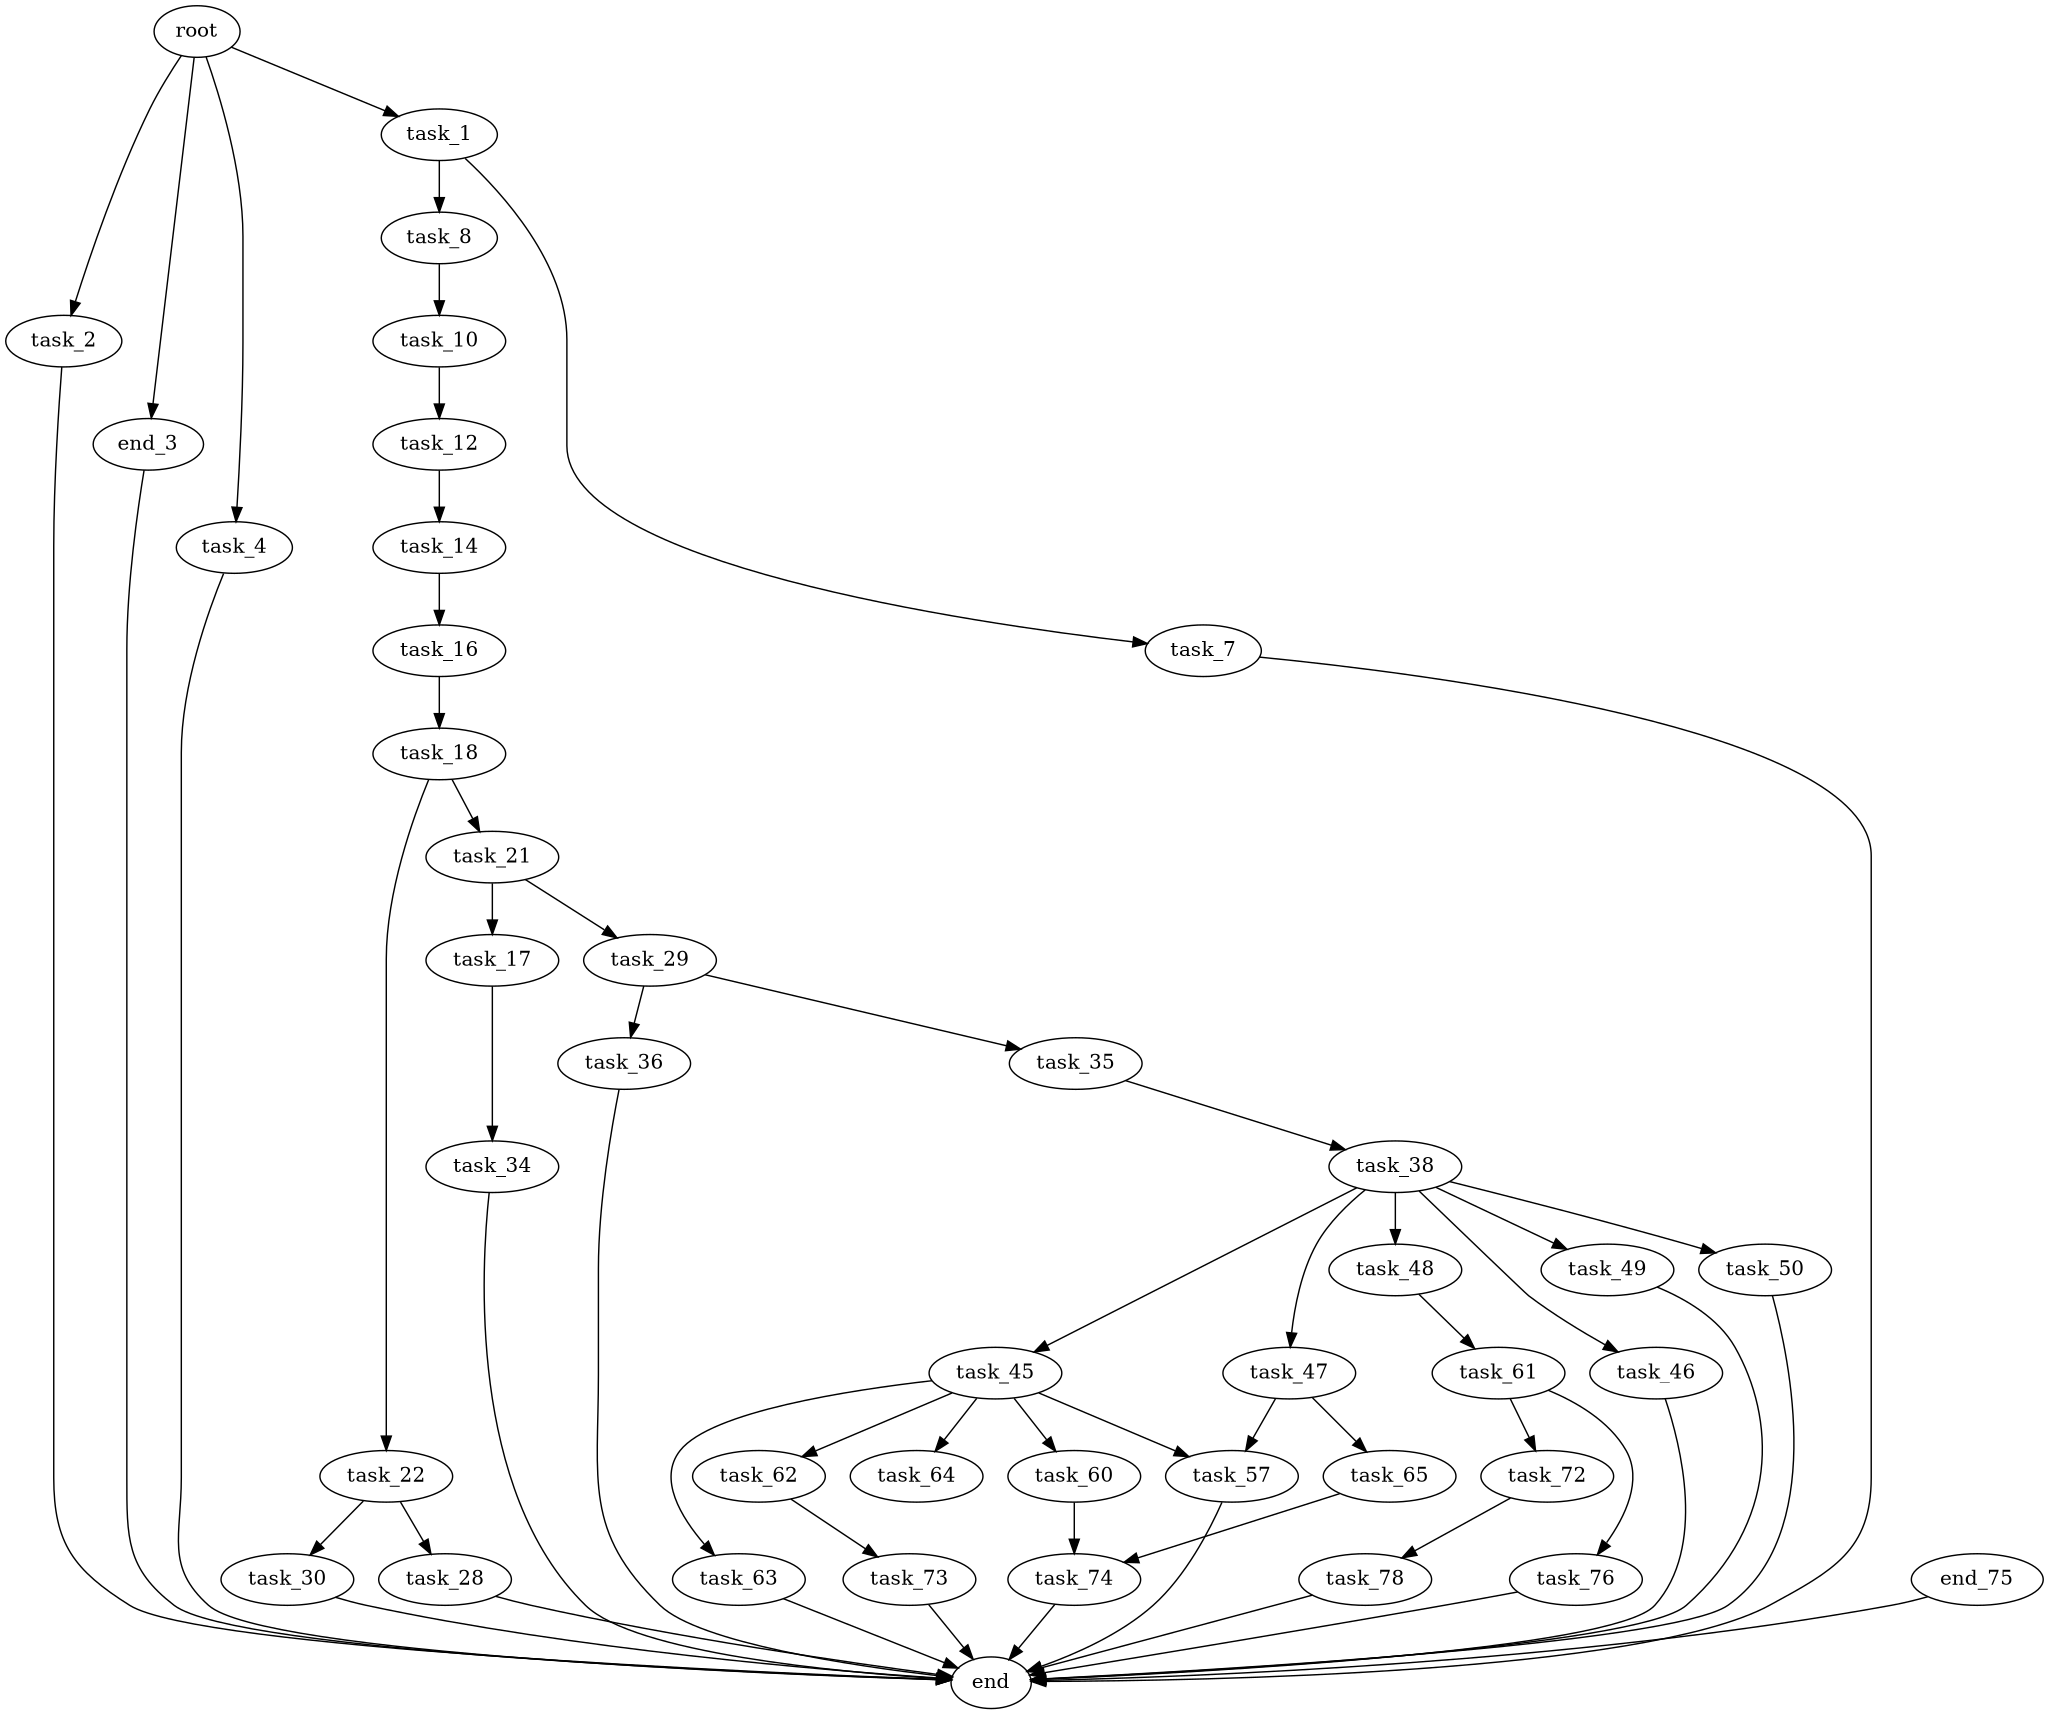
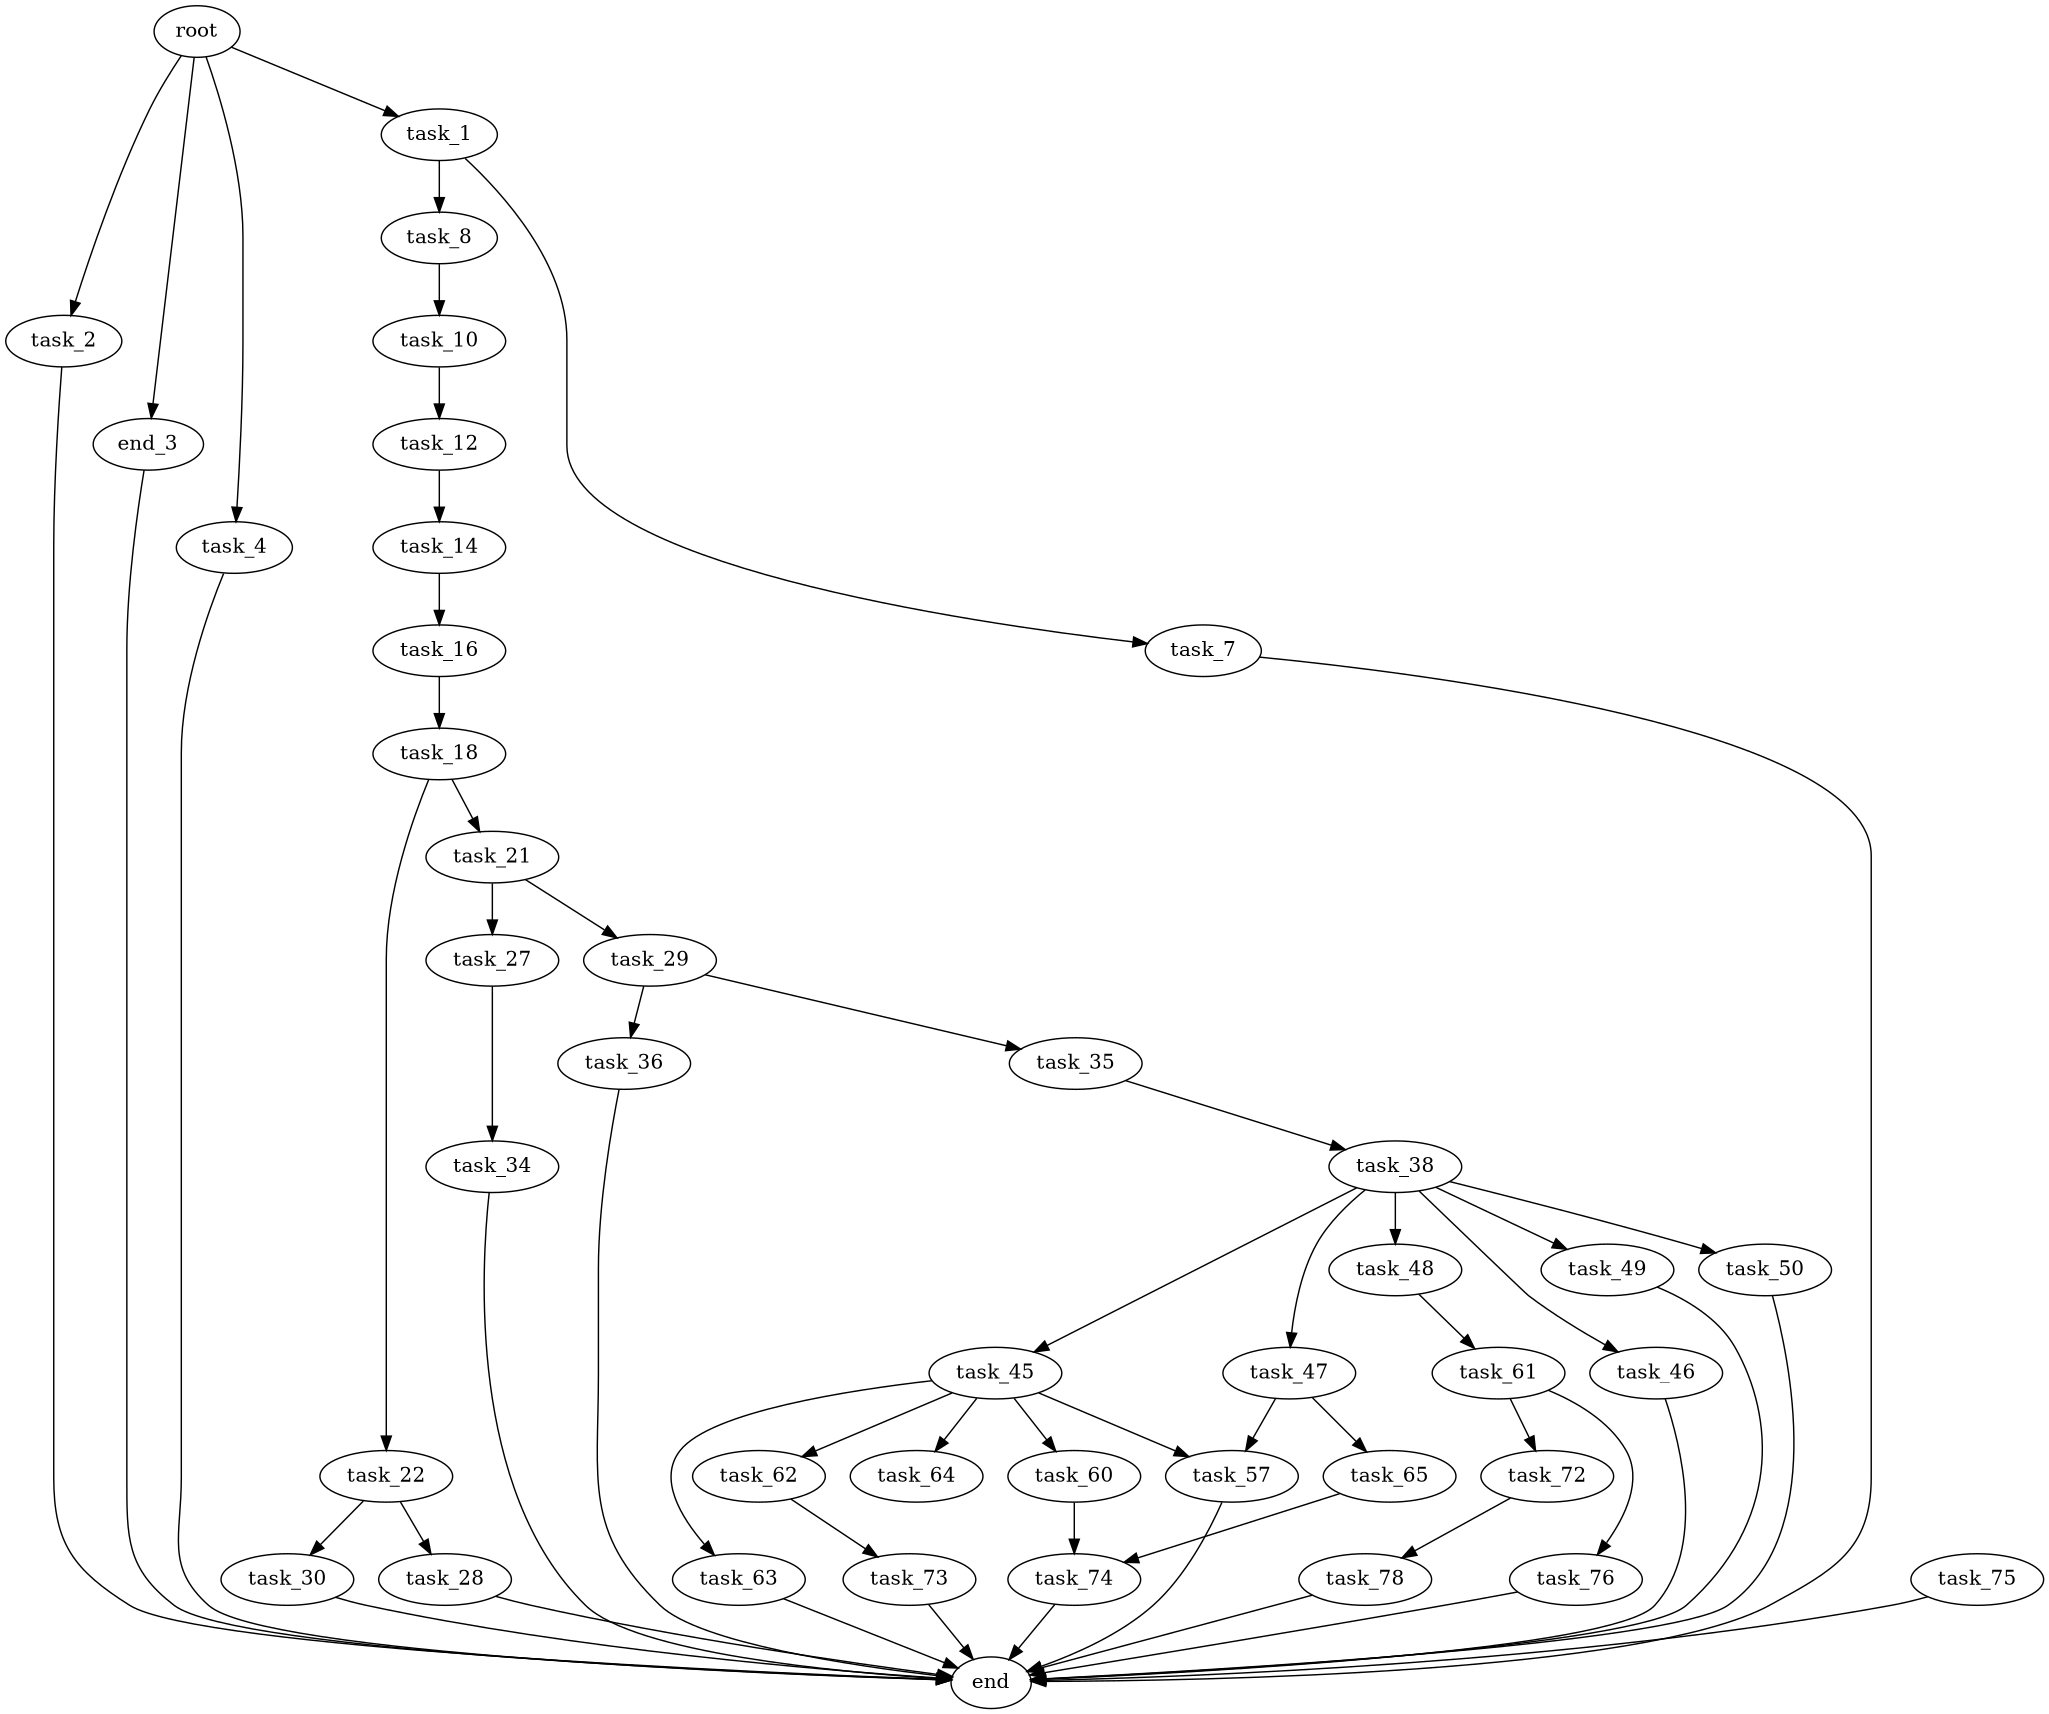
(492, 960) -> (492, 960)
(1977, 1580) -> (1977, 1580)
